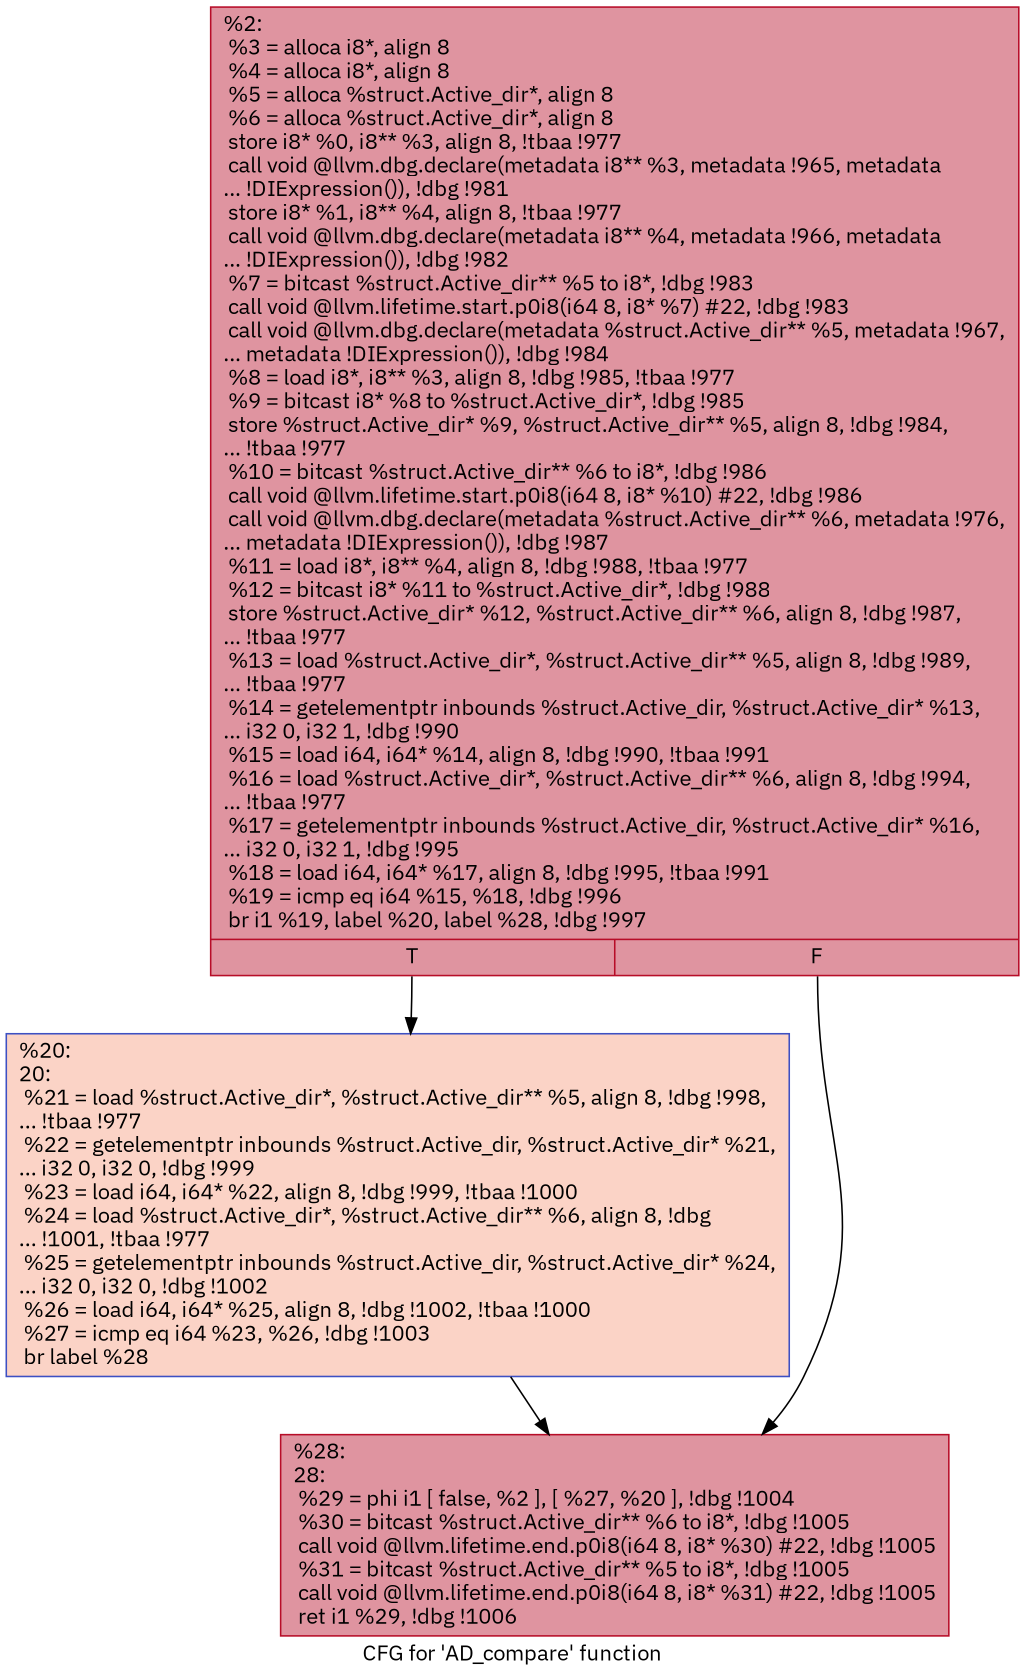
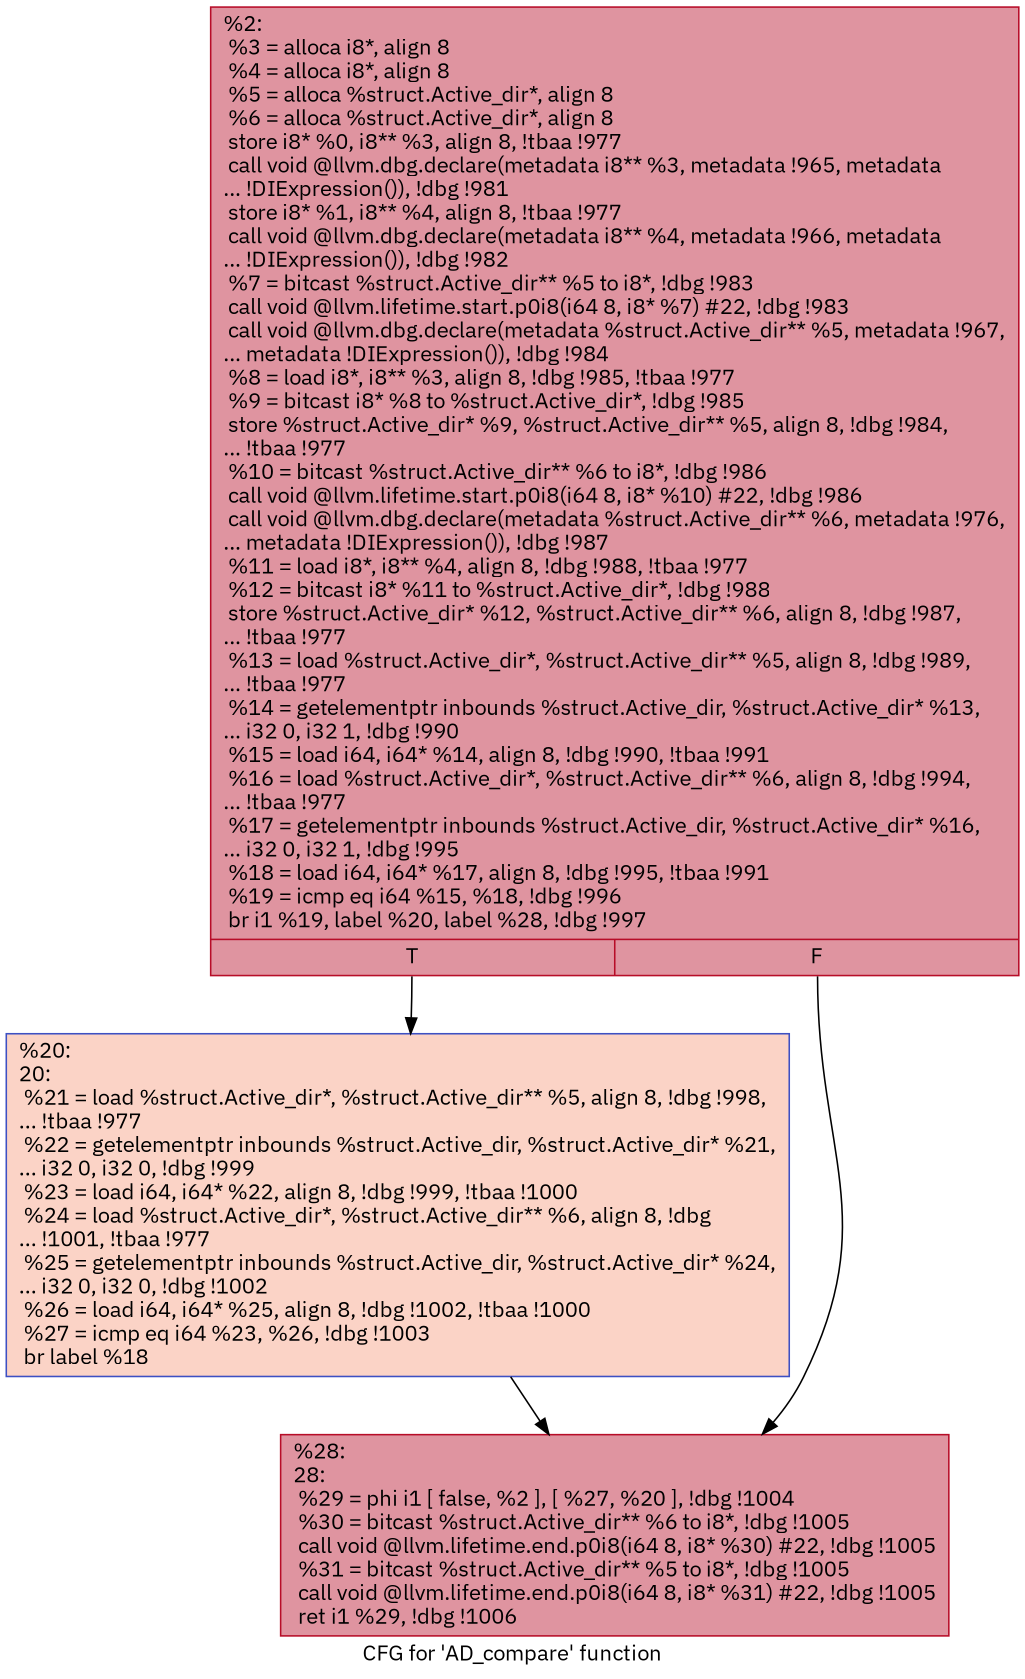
(84, 1358) -> (84, 1358)
